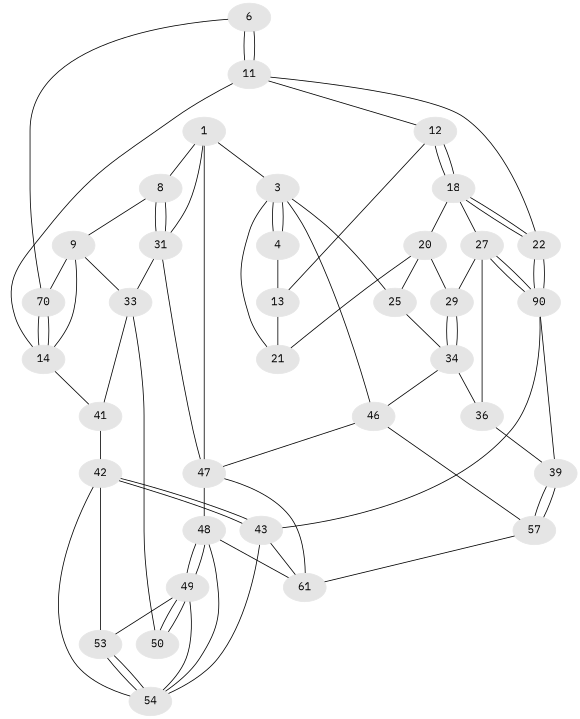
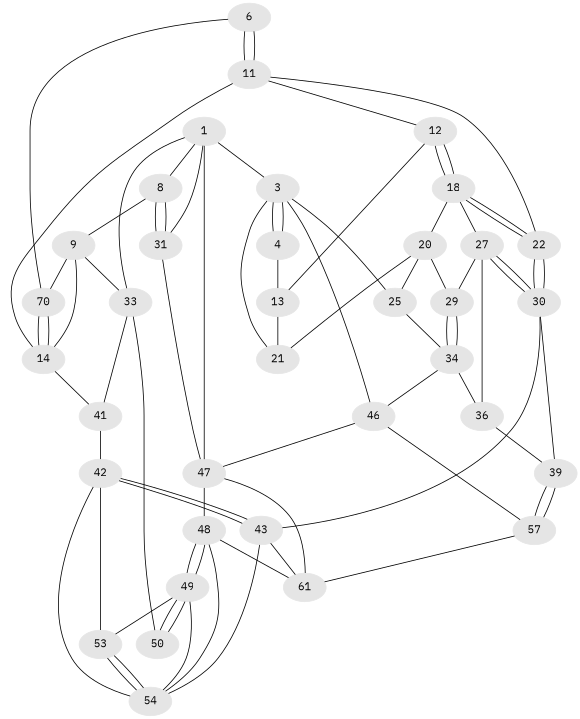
(146, 274) -> (123, 198)
(539, 302) -> (539, 302)
